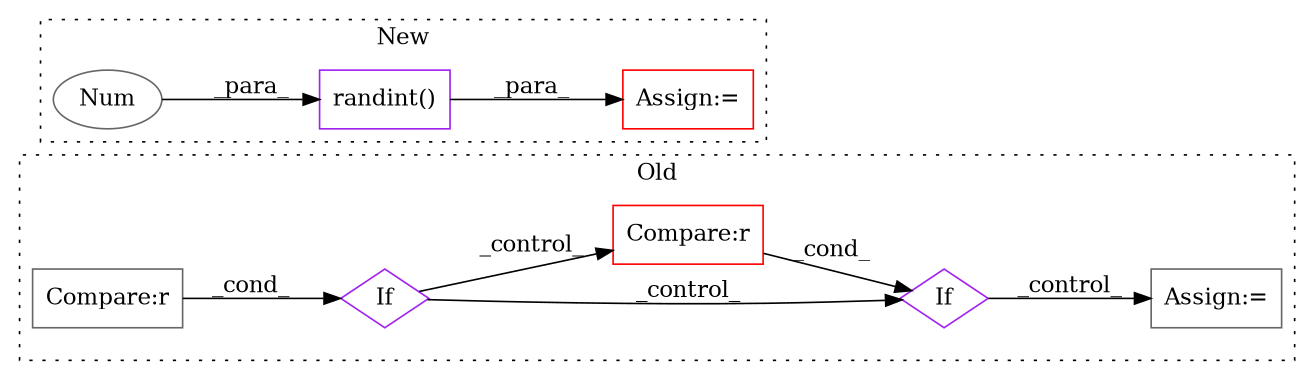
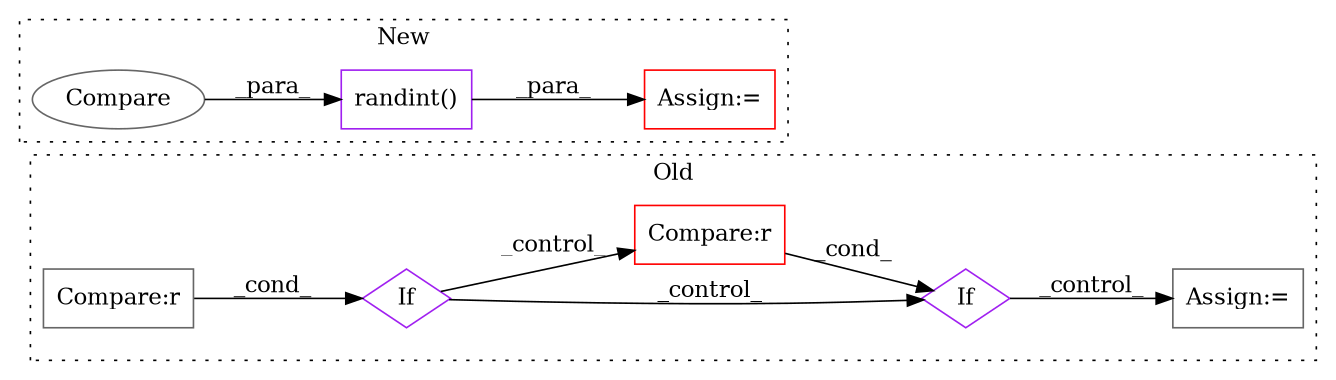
(108, 99) -> (118, 99)
